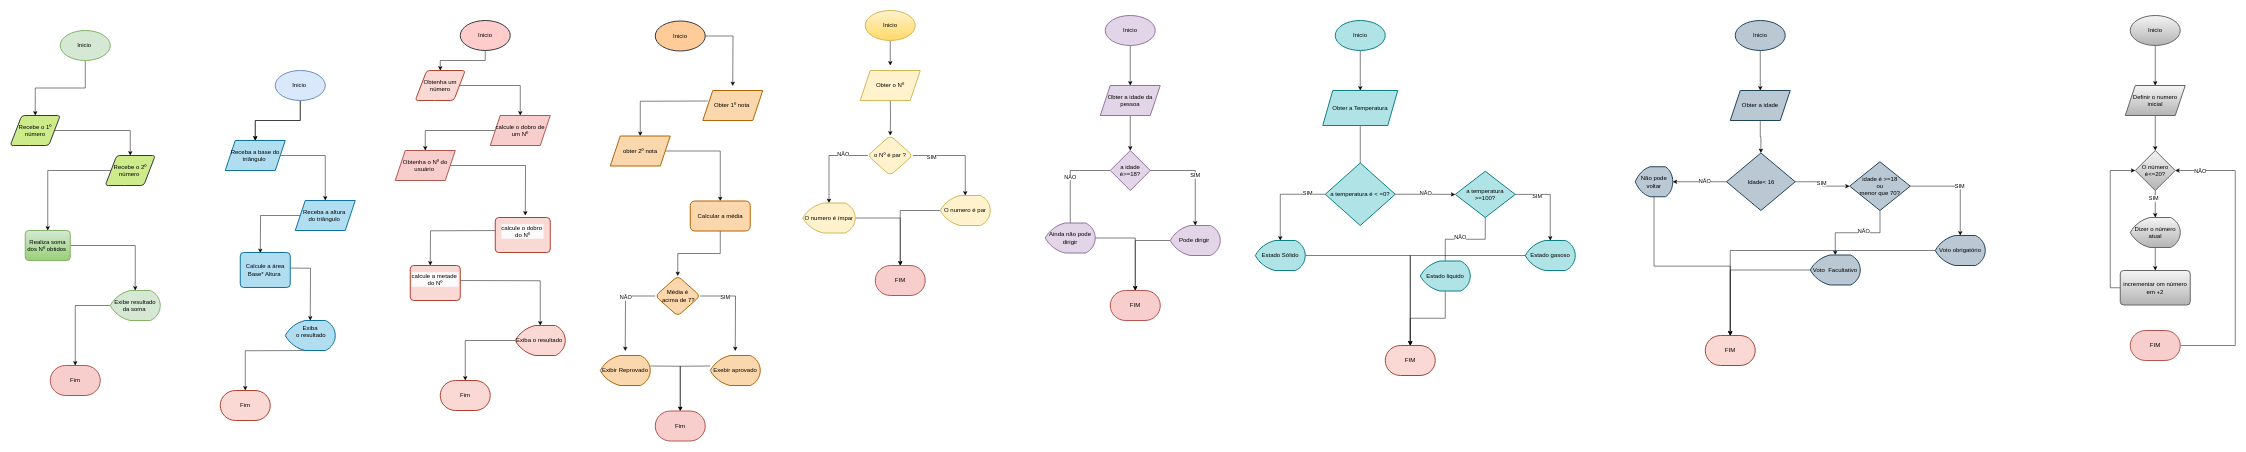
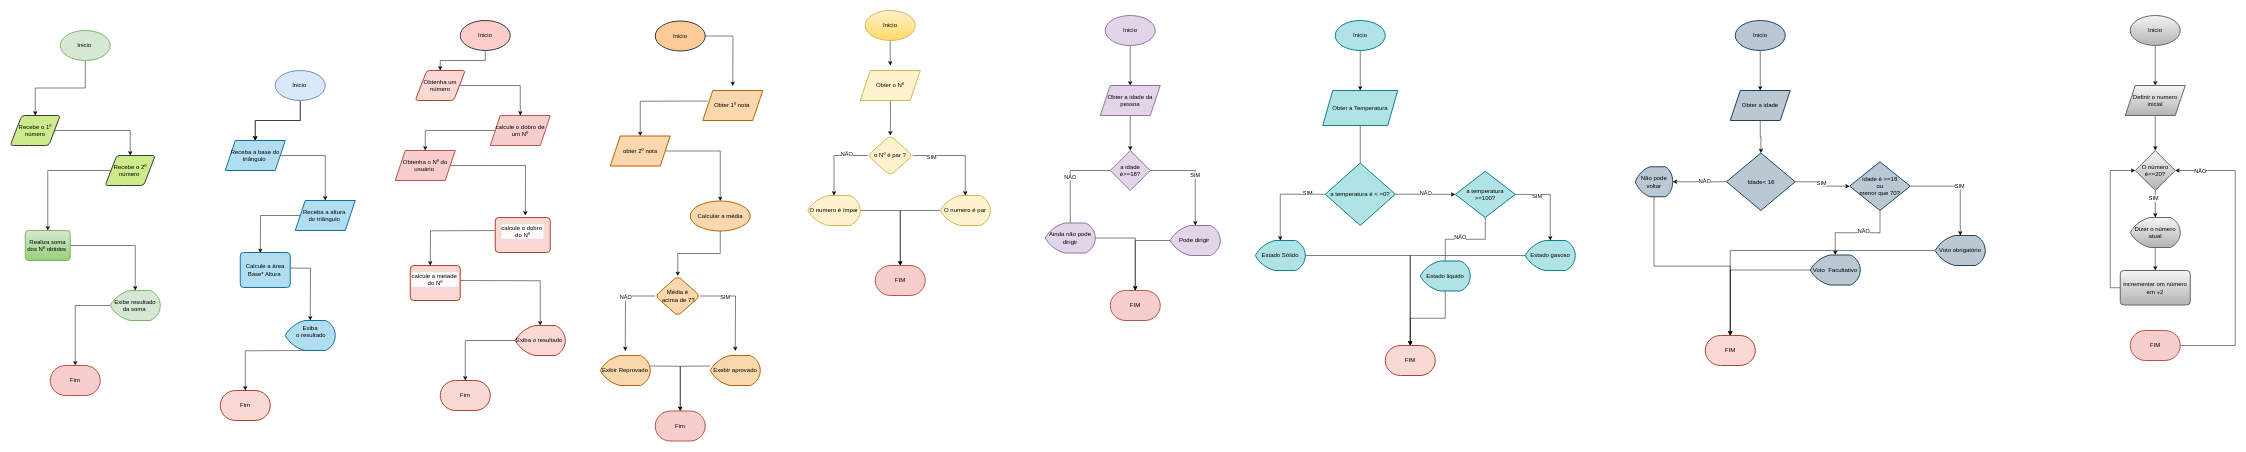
(720, 216) -> (720, 216)
(829, 218) -> (834, 210)
